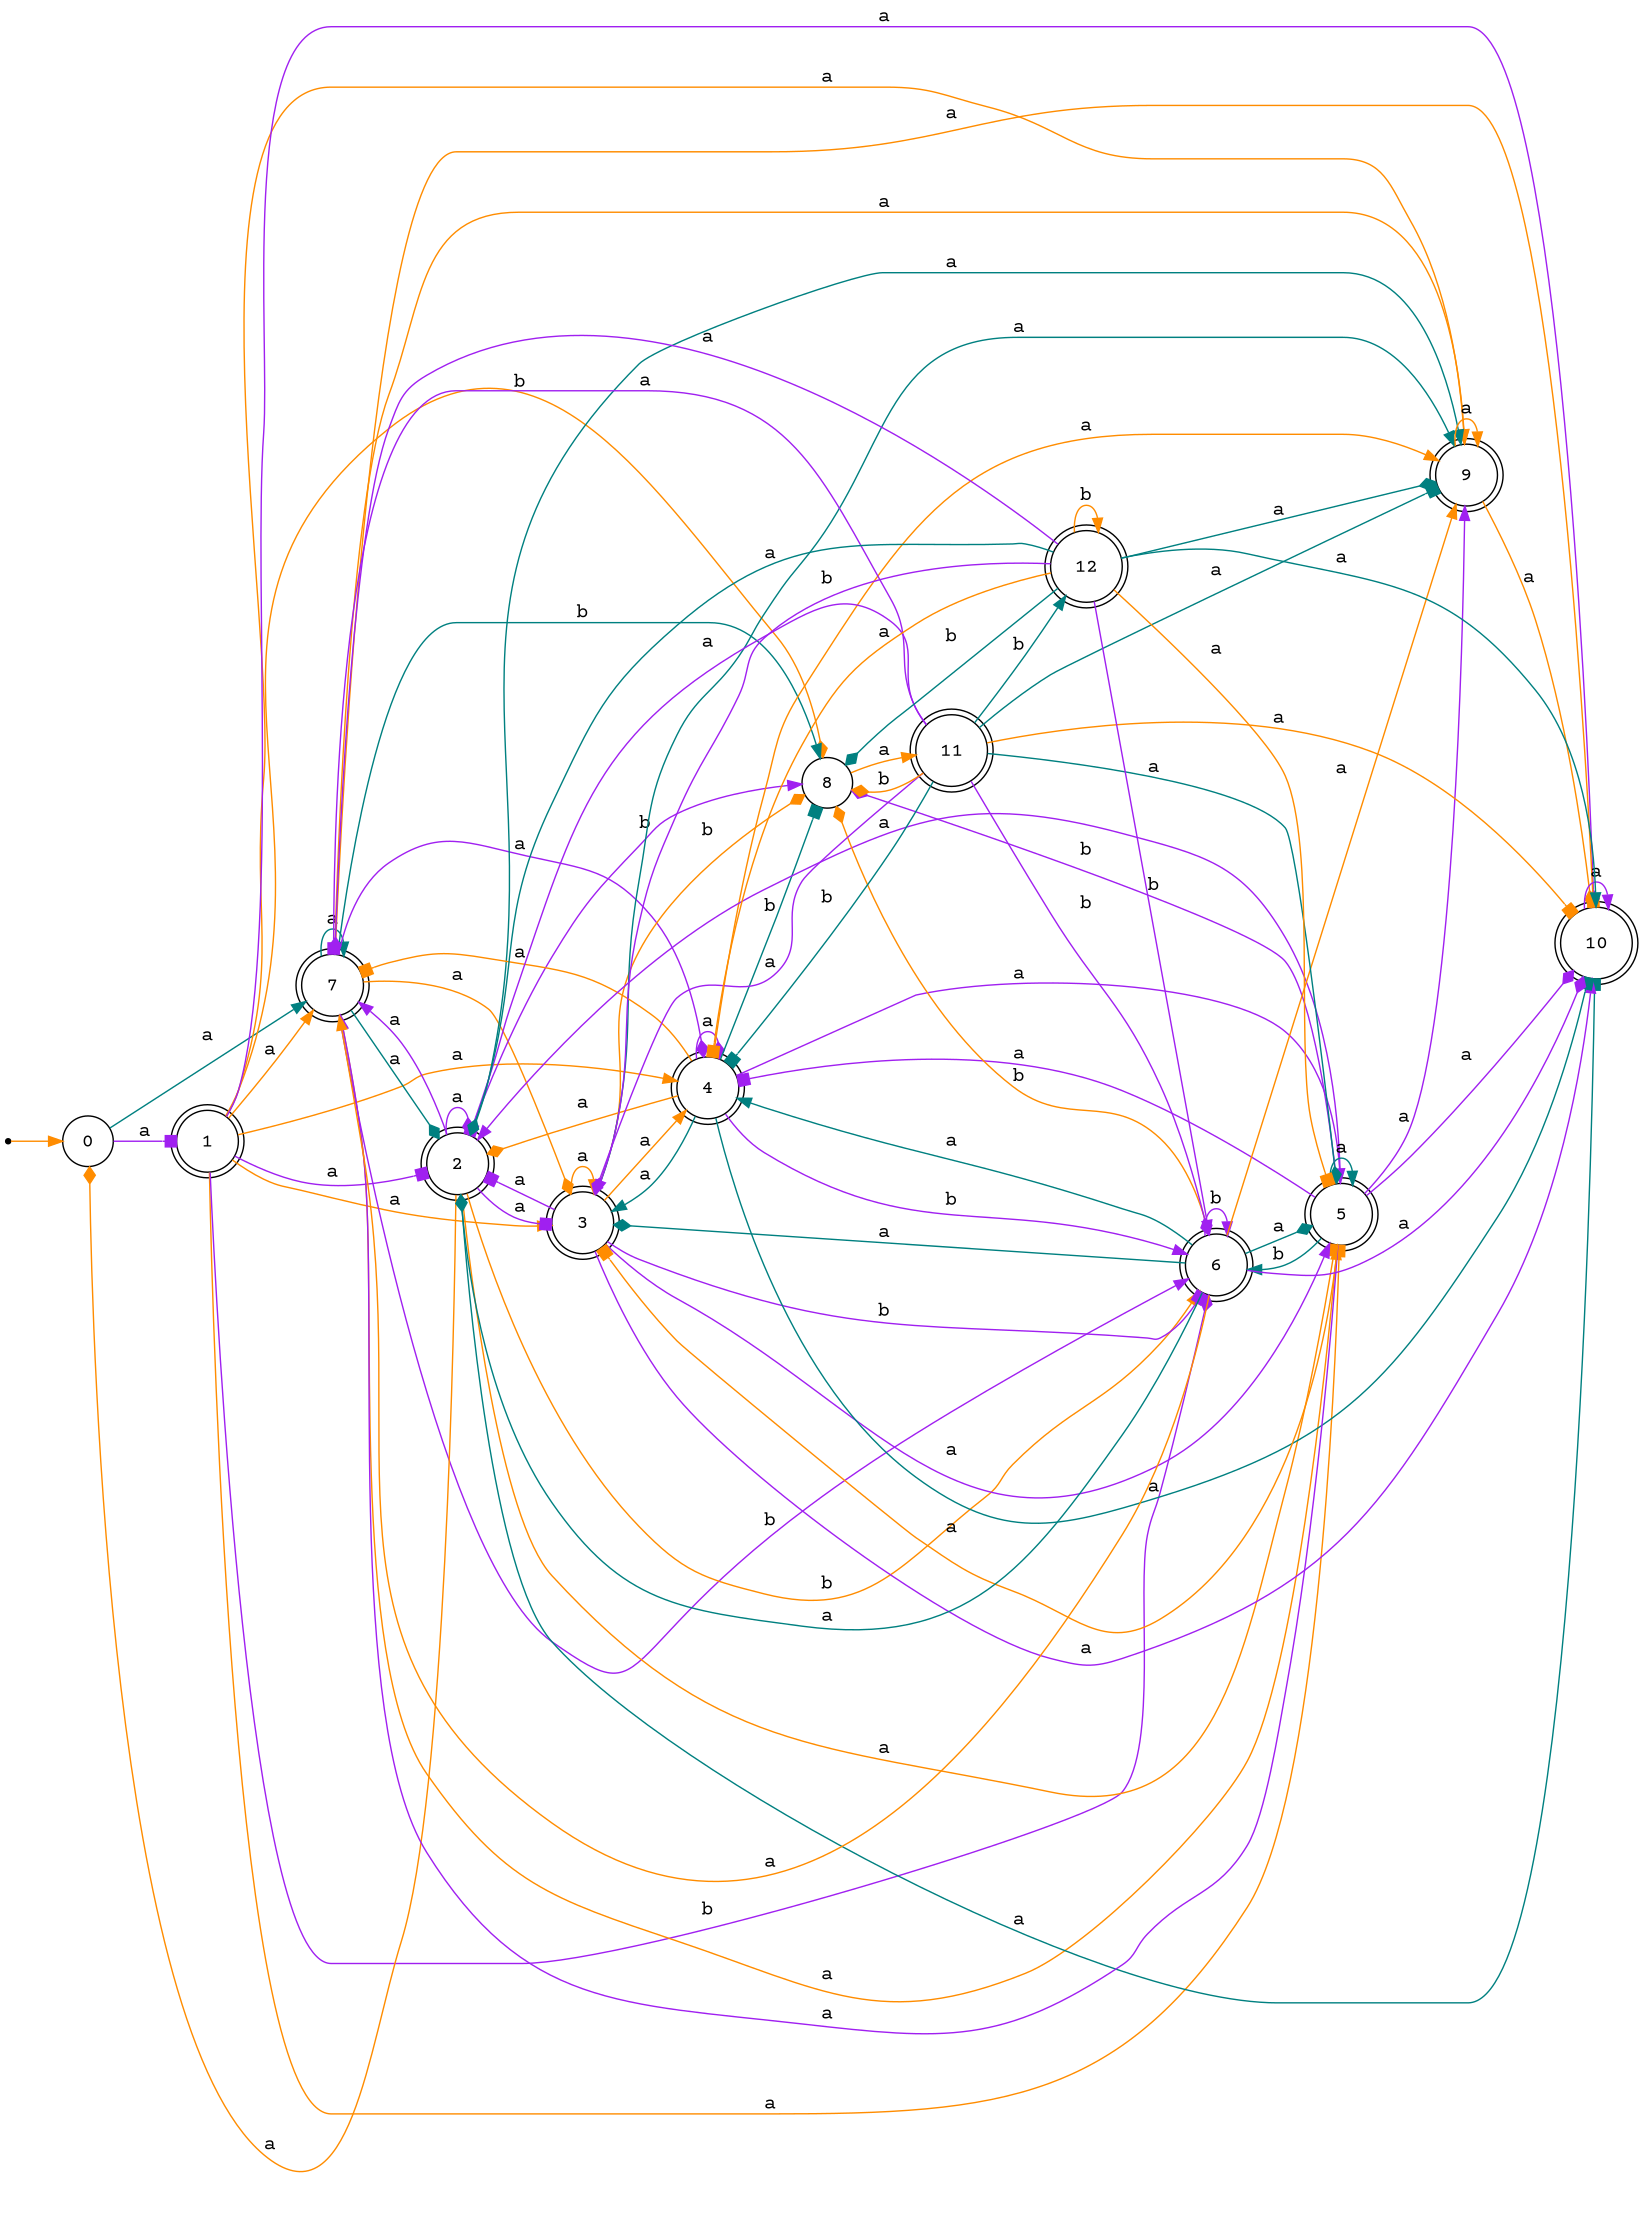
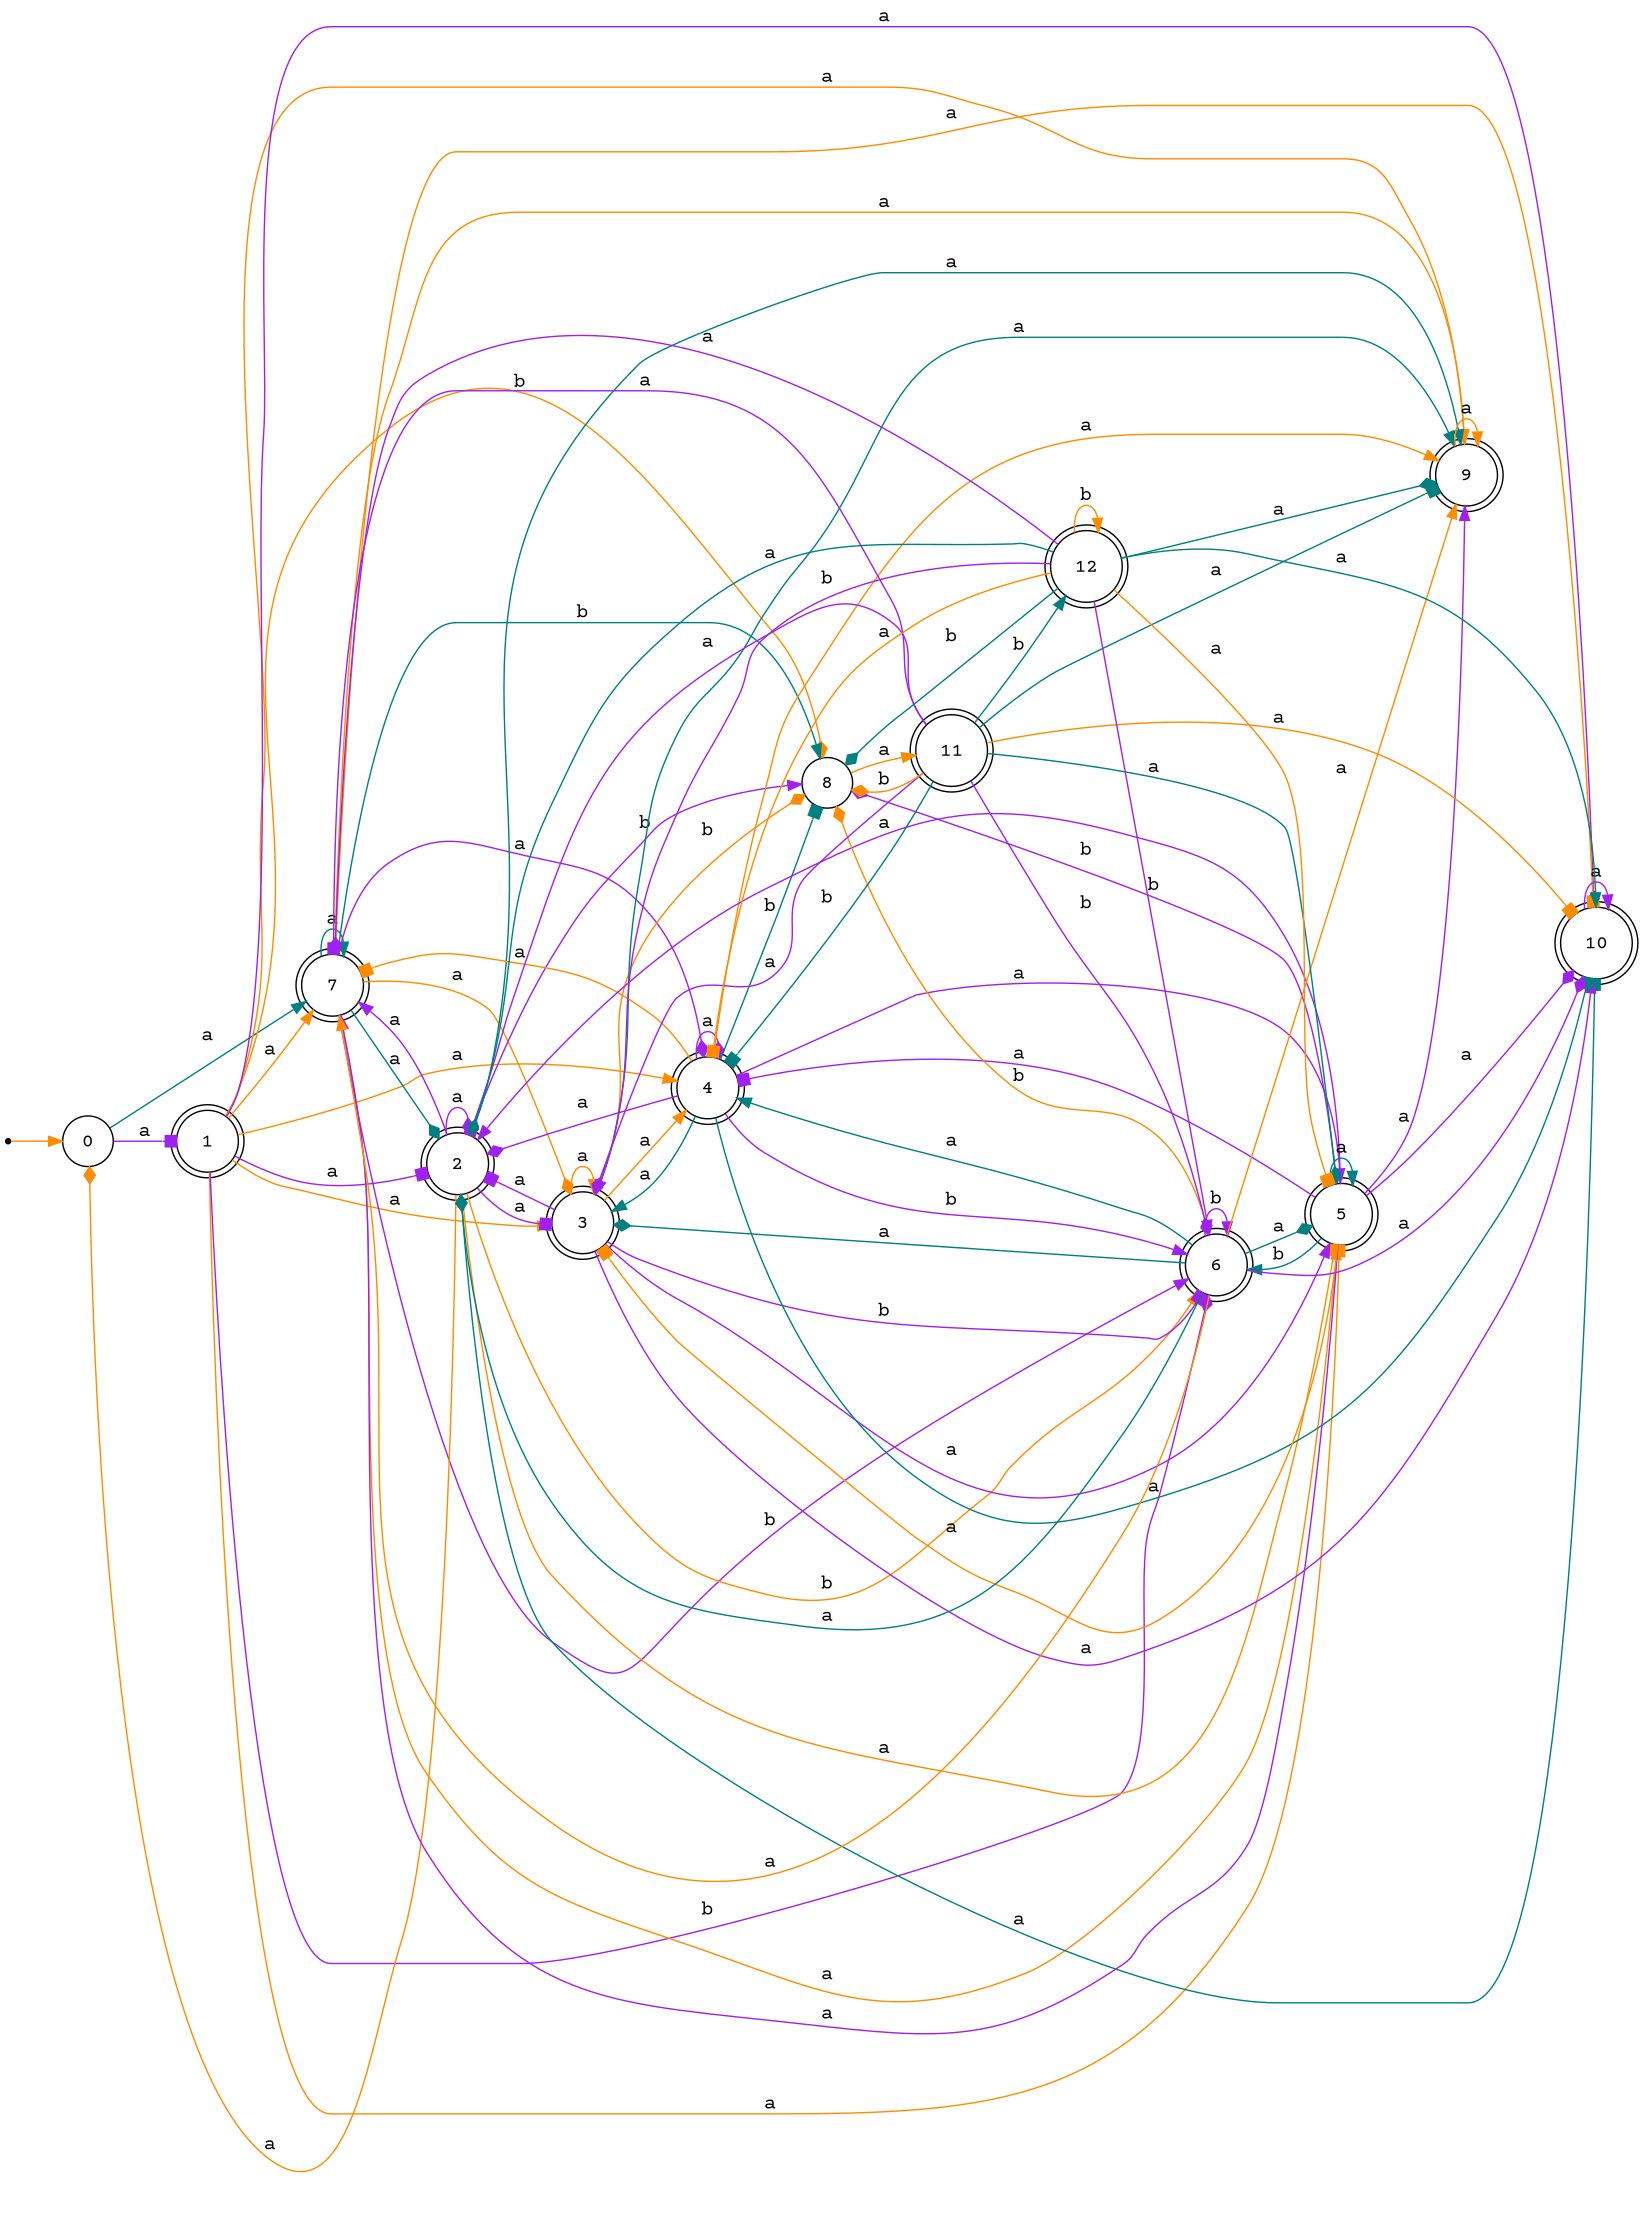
(1555, 690) -> none
(590, 1121) -> (590, 1121)
